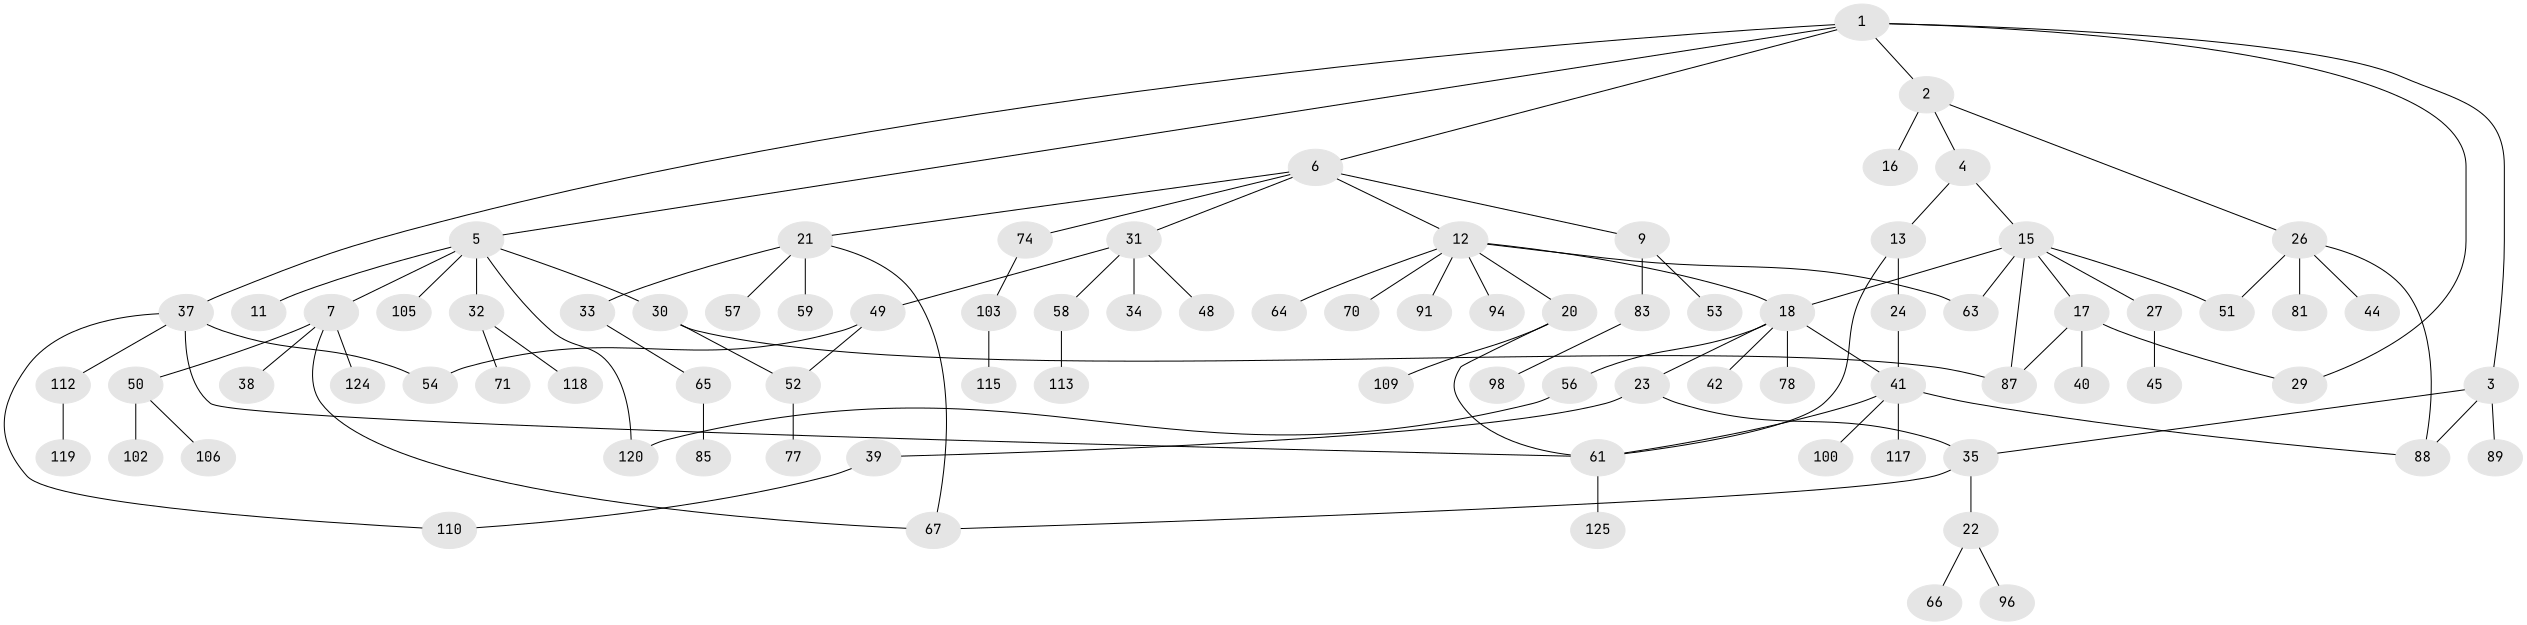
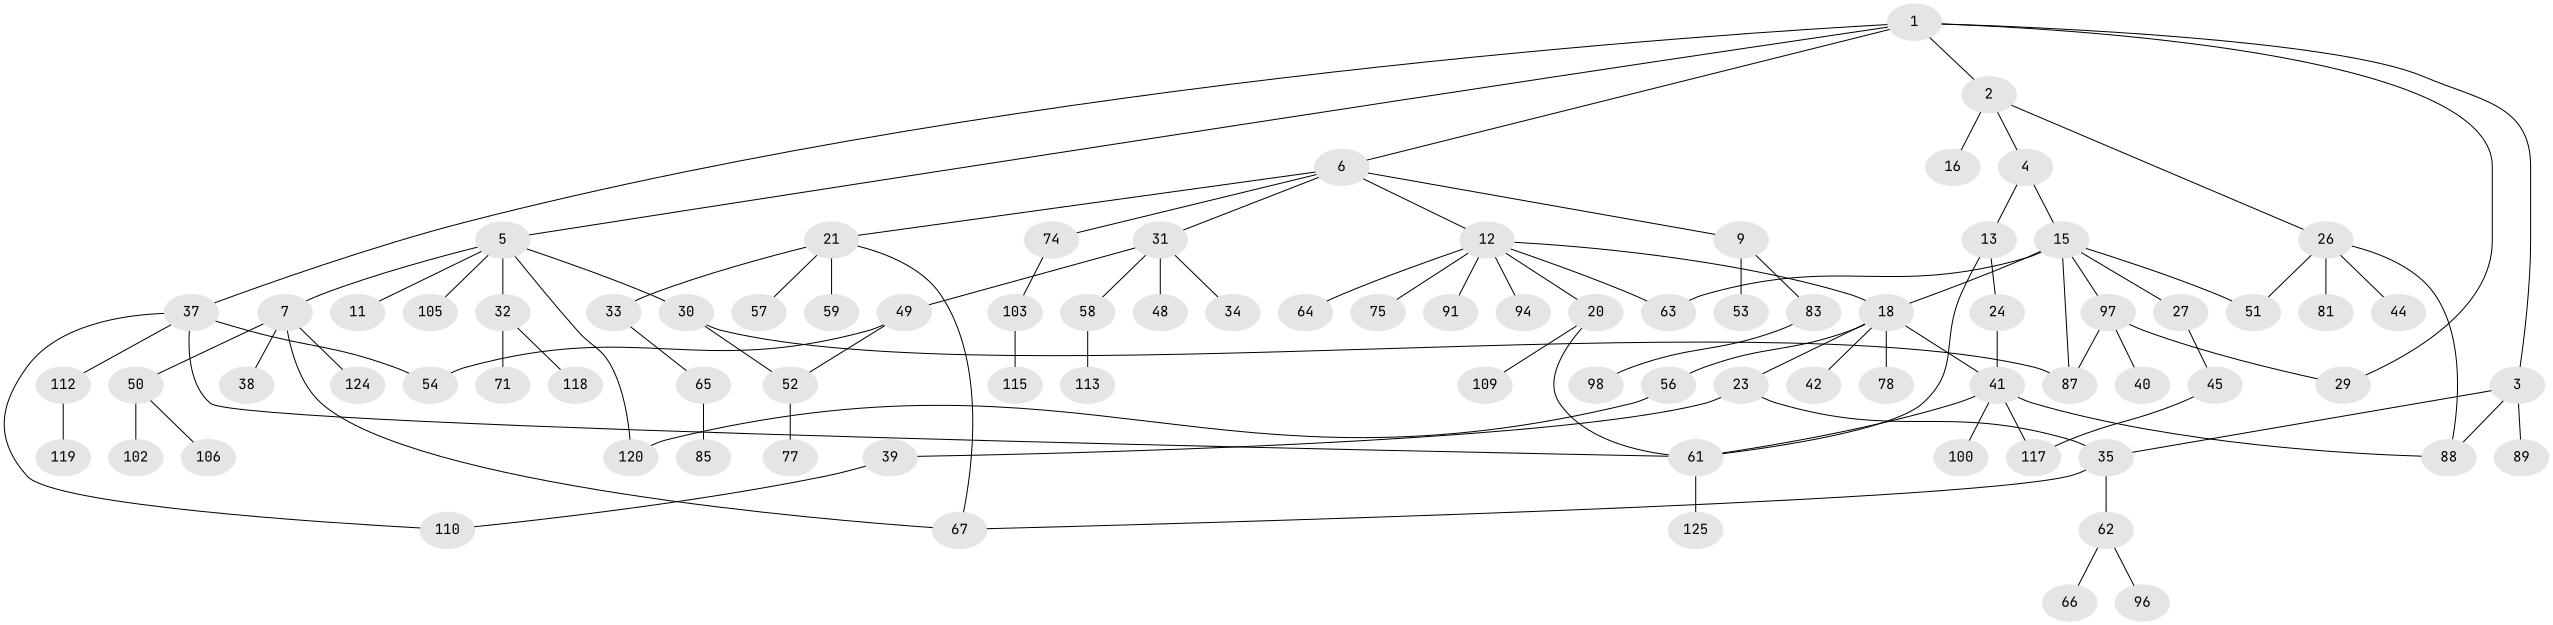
(1352, 313) -> (1378, 313)
(2082, 313) -> (2108, 313)
none -> (2131, 419)
(1971, 530) -> (2106, 530)
